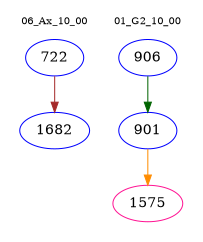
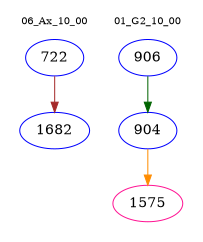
(148, 131) -> (148, 131)
